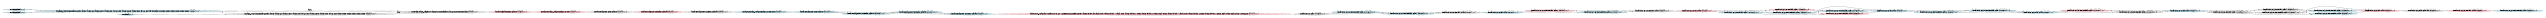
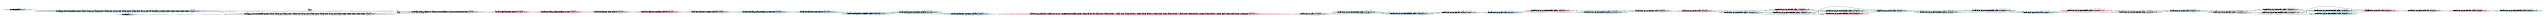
(17, 13) -> none
